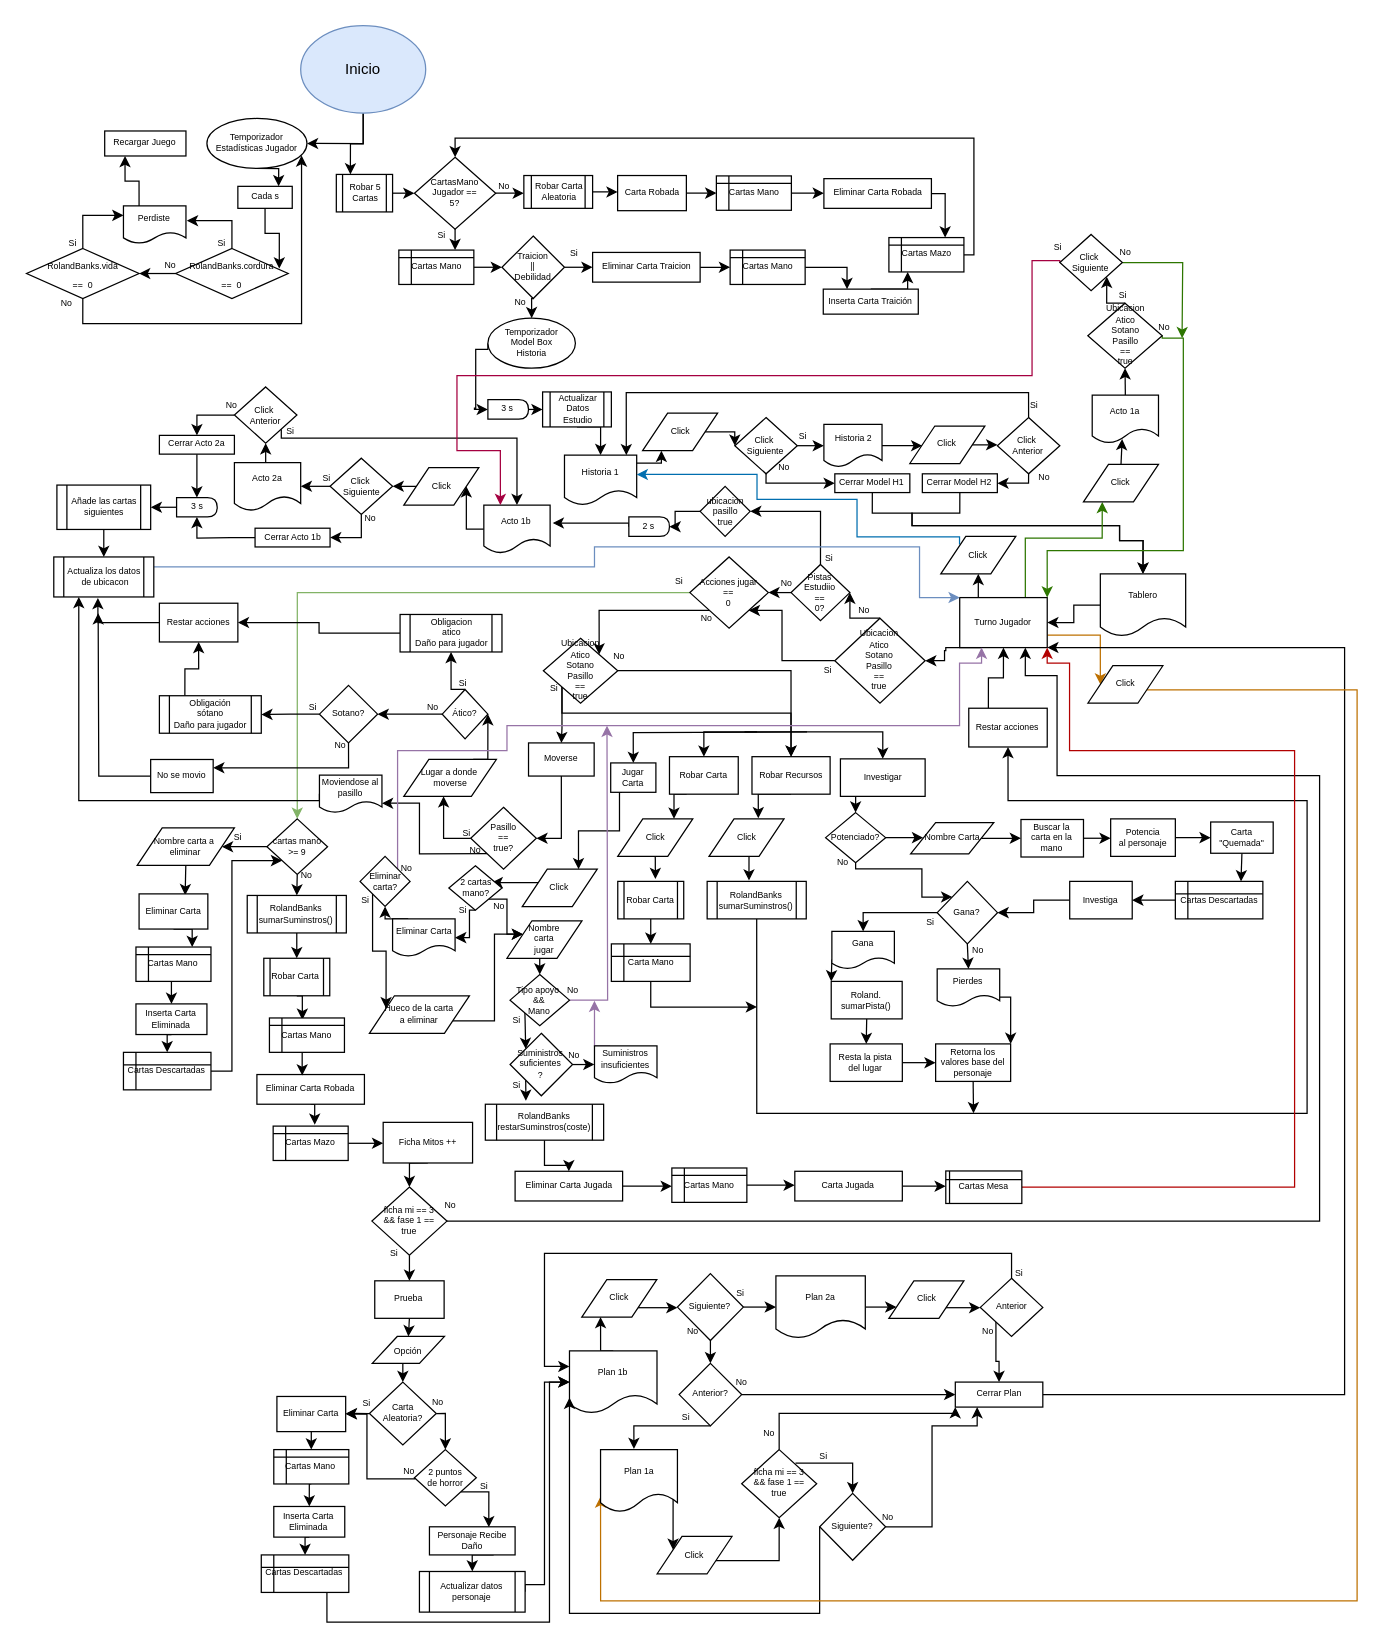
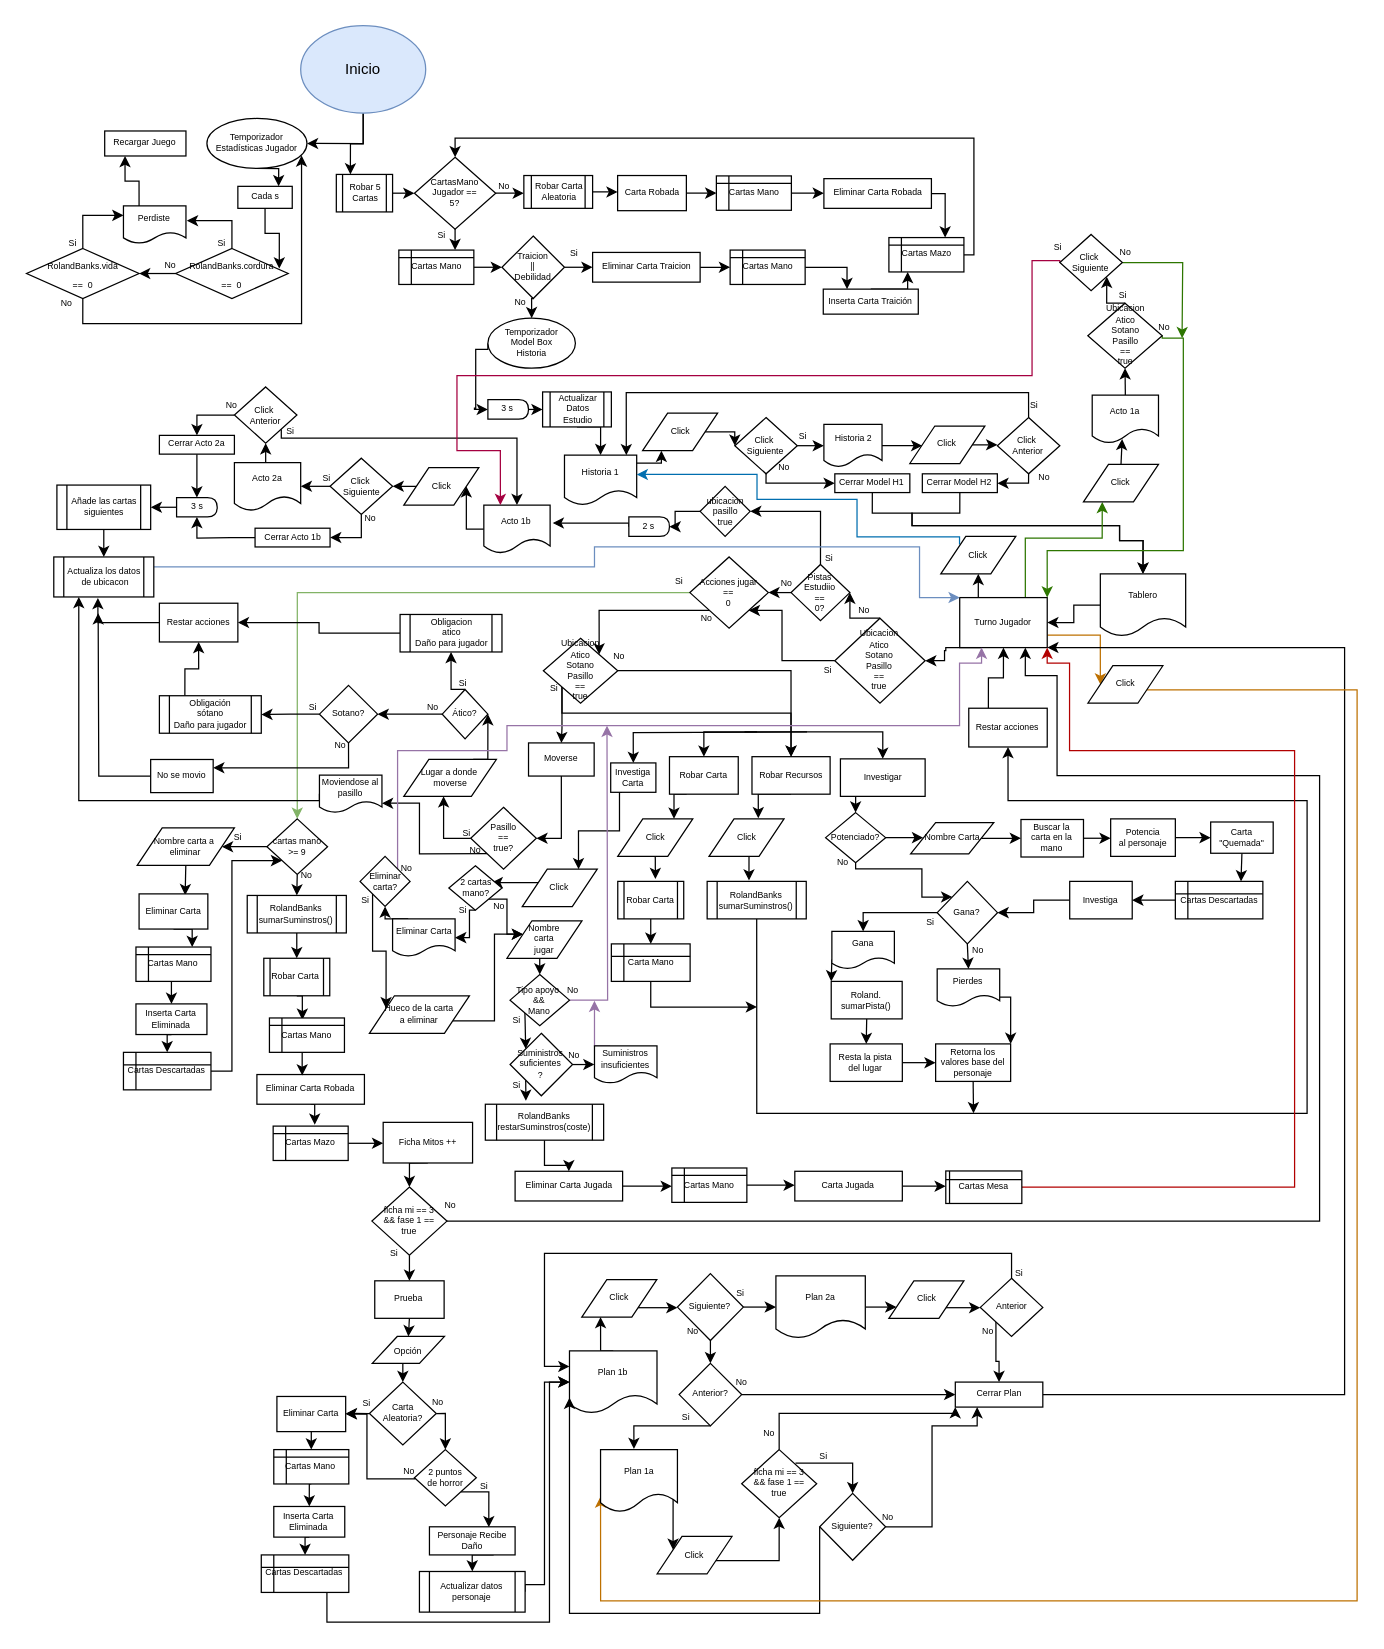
(633, 778) -> (633, 778)
